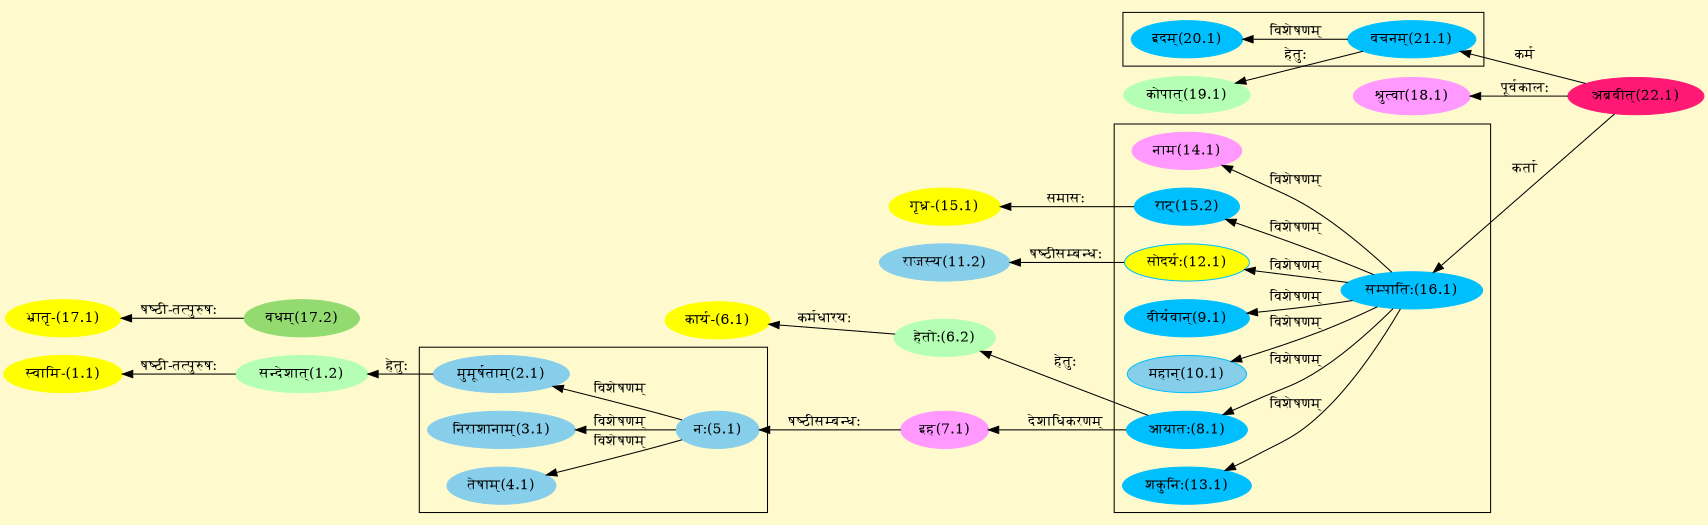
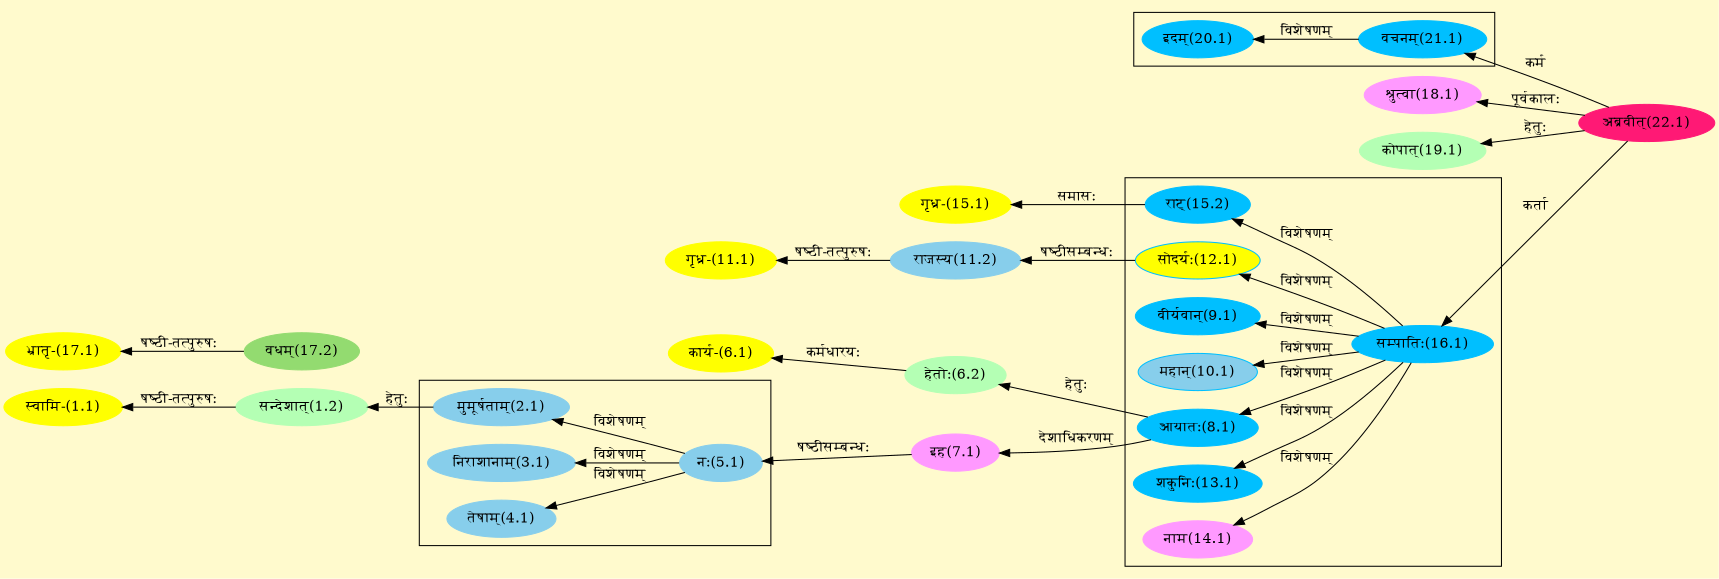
(1278, 72) -> (1538, 137)
none -> (721, 260)
